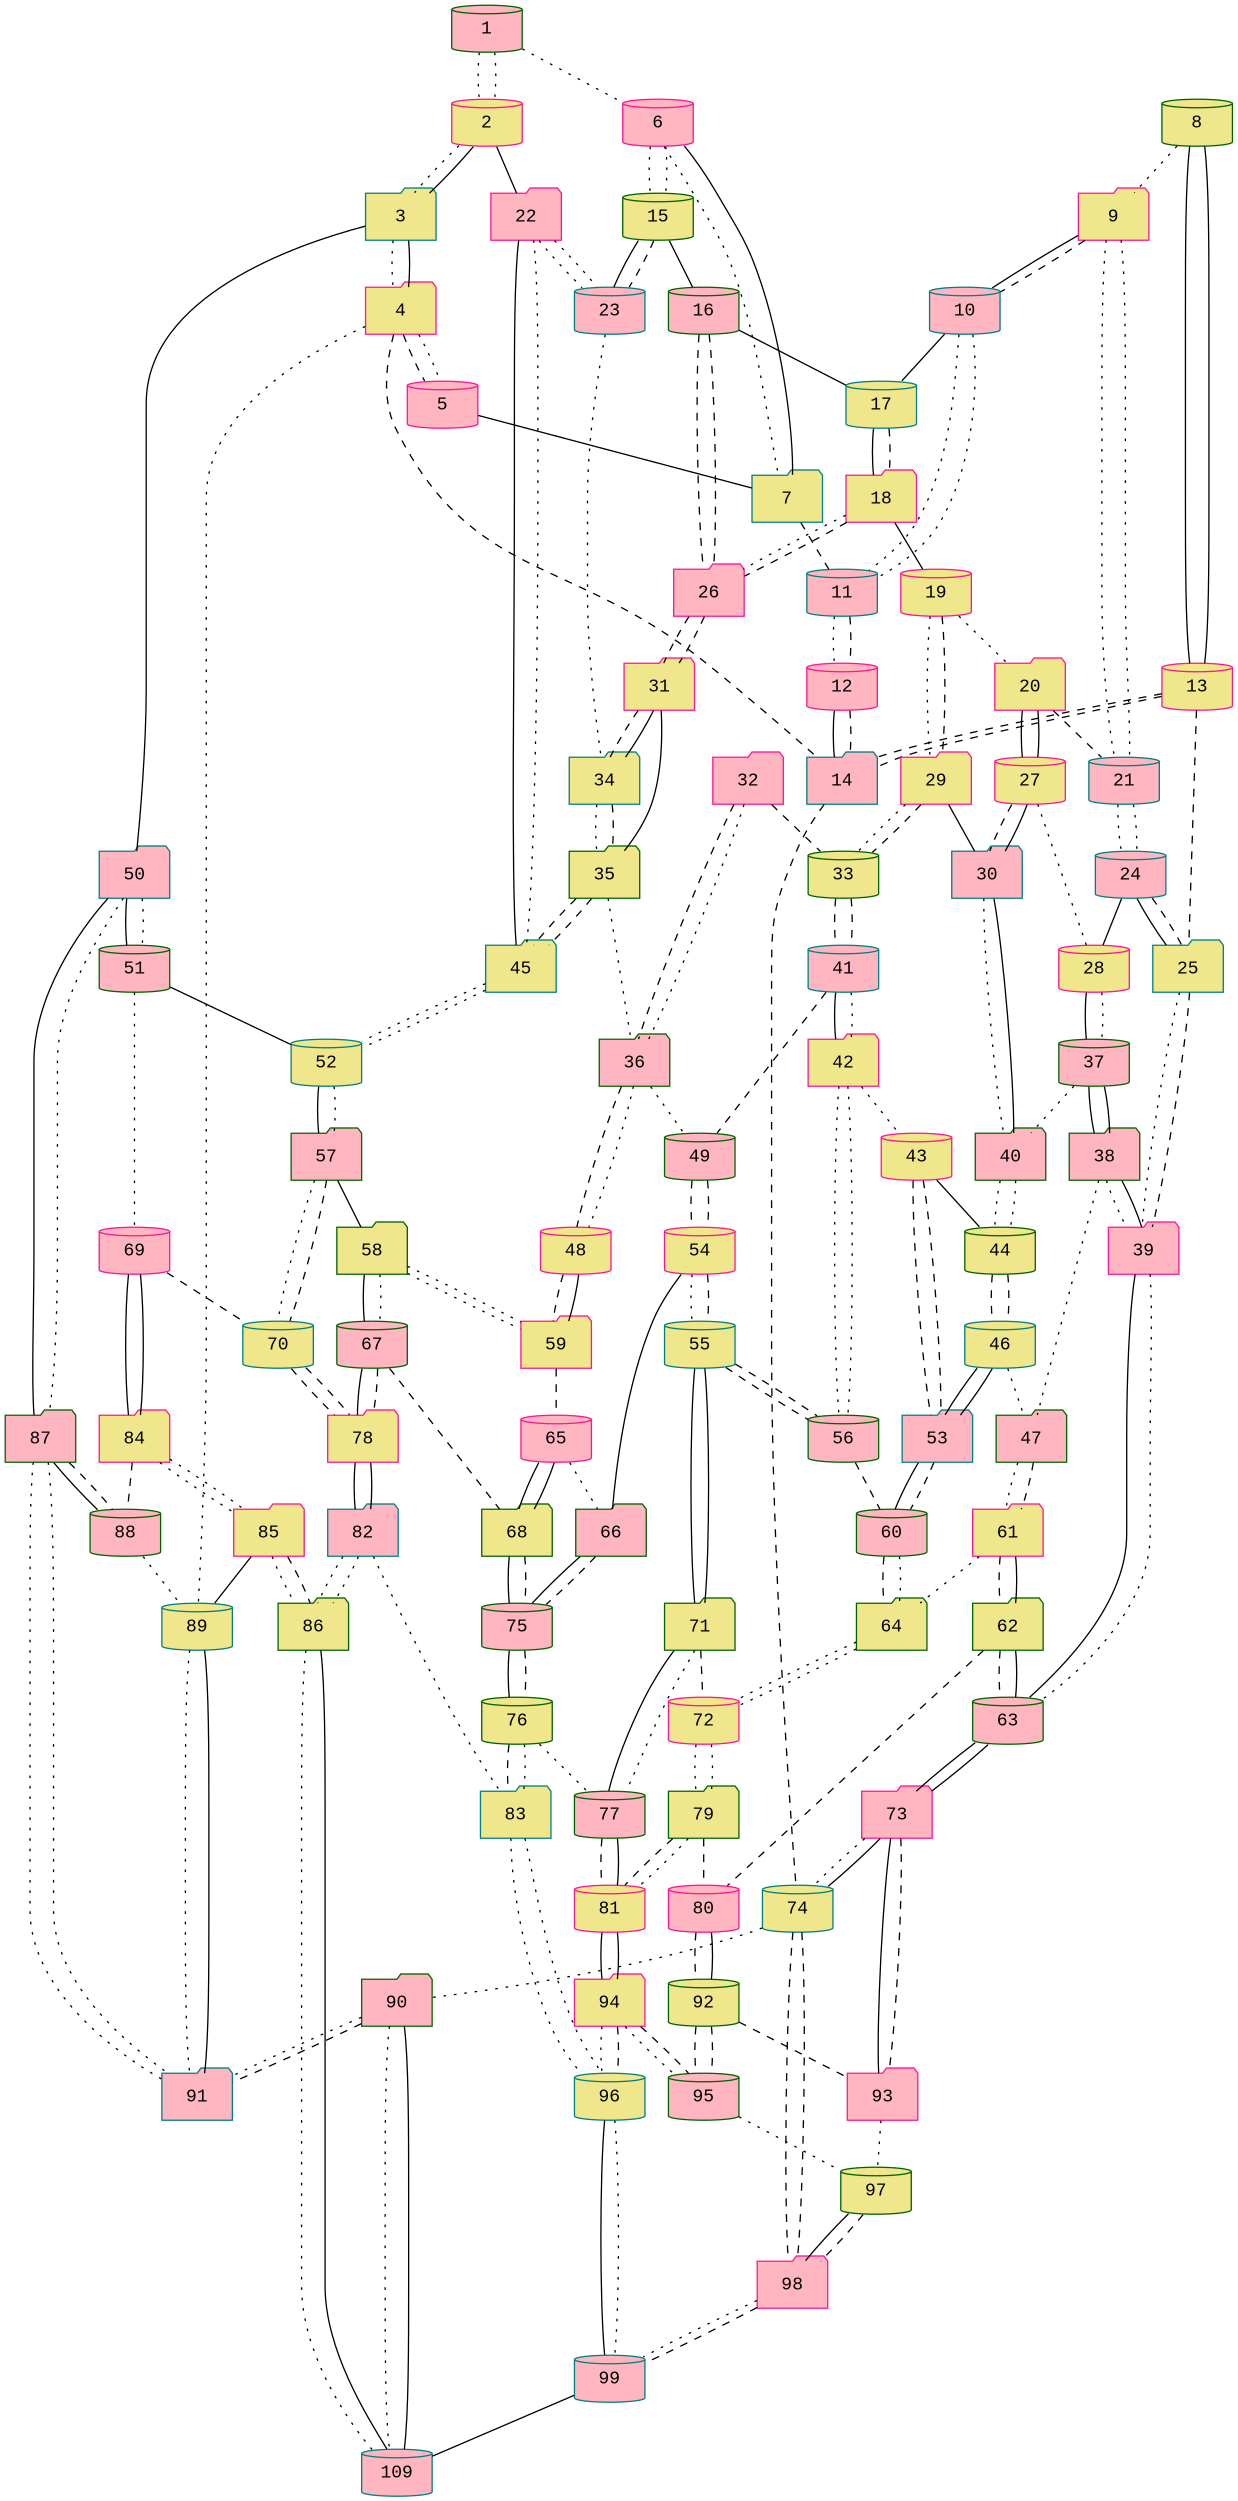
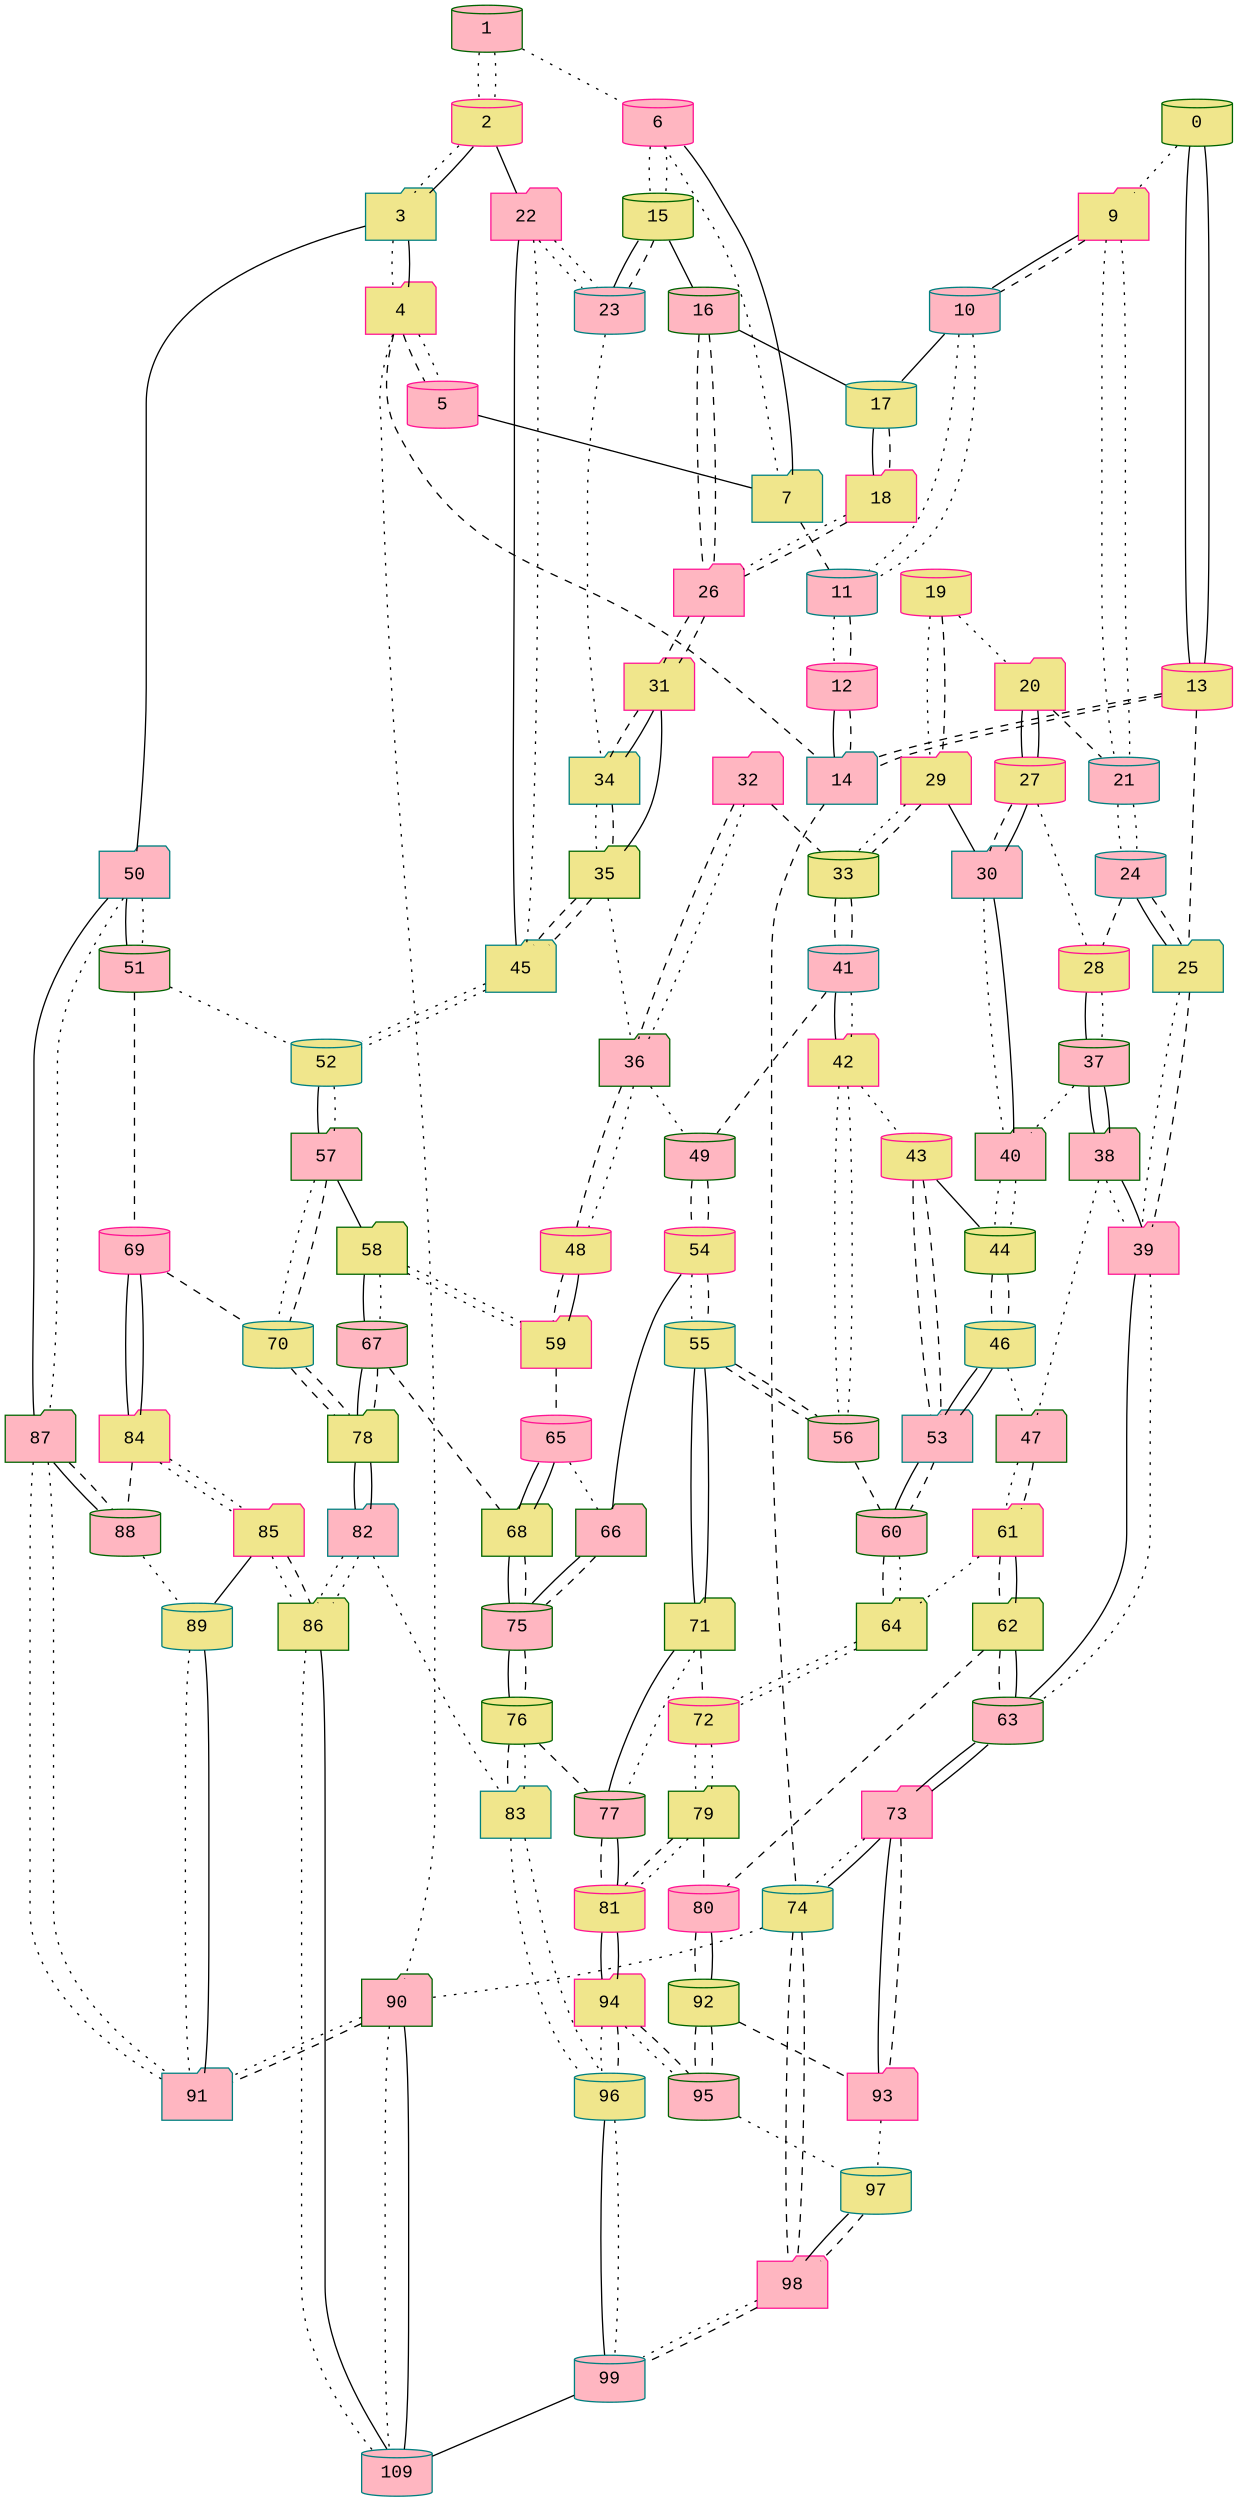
(1197, 123) -> (1197, 123)
(909, 546) -> none
(1112, 922) -> (1112, 922)
(206, 928) -> (424, 1157)
(231, 1016) -> (231, 1016)
(134, 1110) -> (134, 1110)
(363, 1439) -> (363, 1439)
(563, 1768) -> (563, 1768)
(876, 2191) -> (876, 2191)
